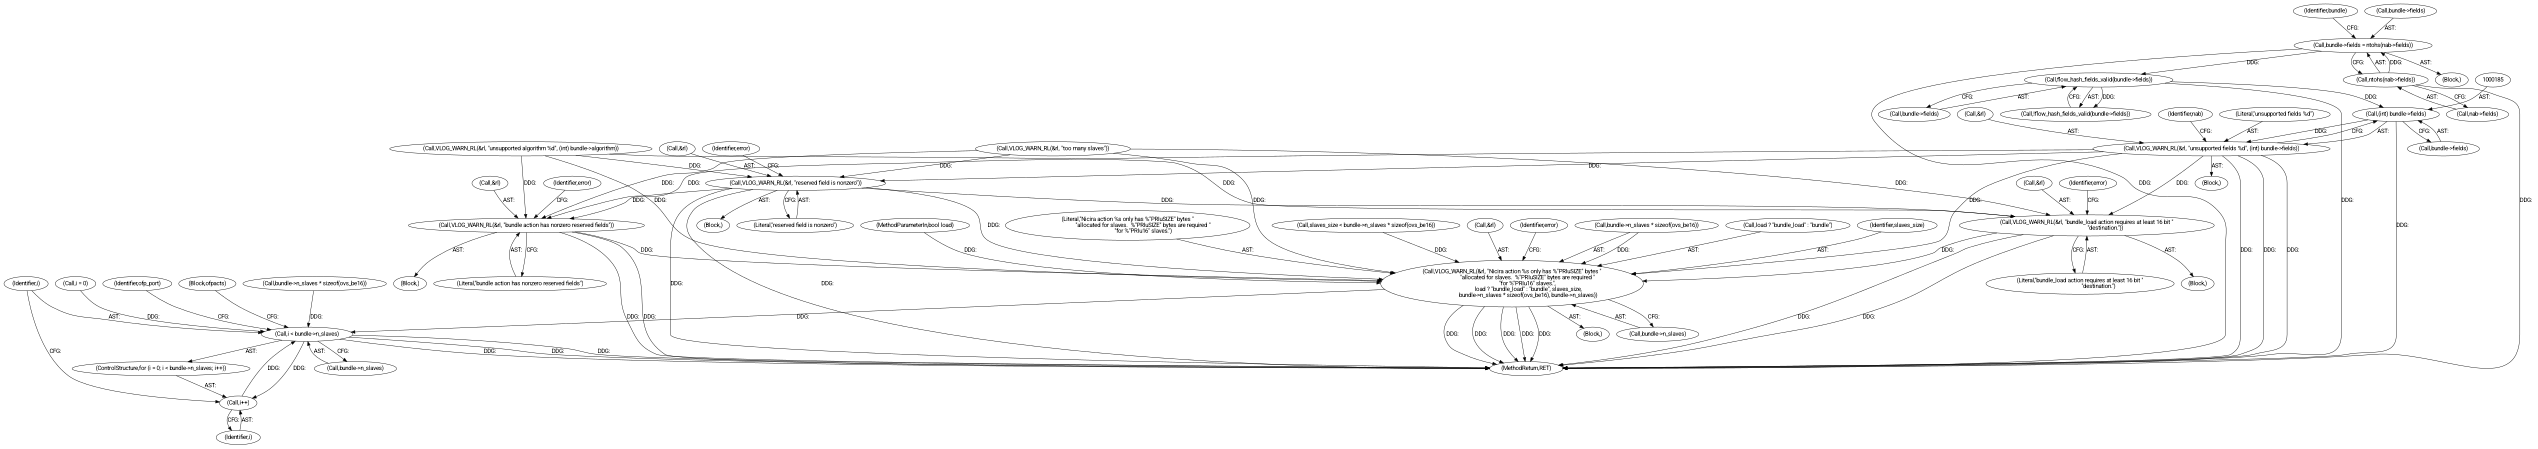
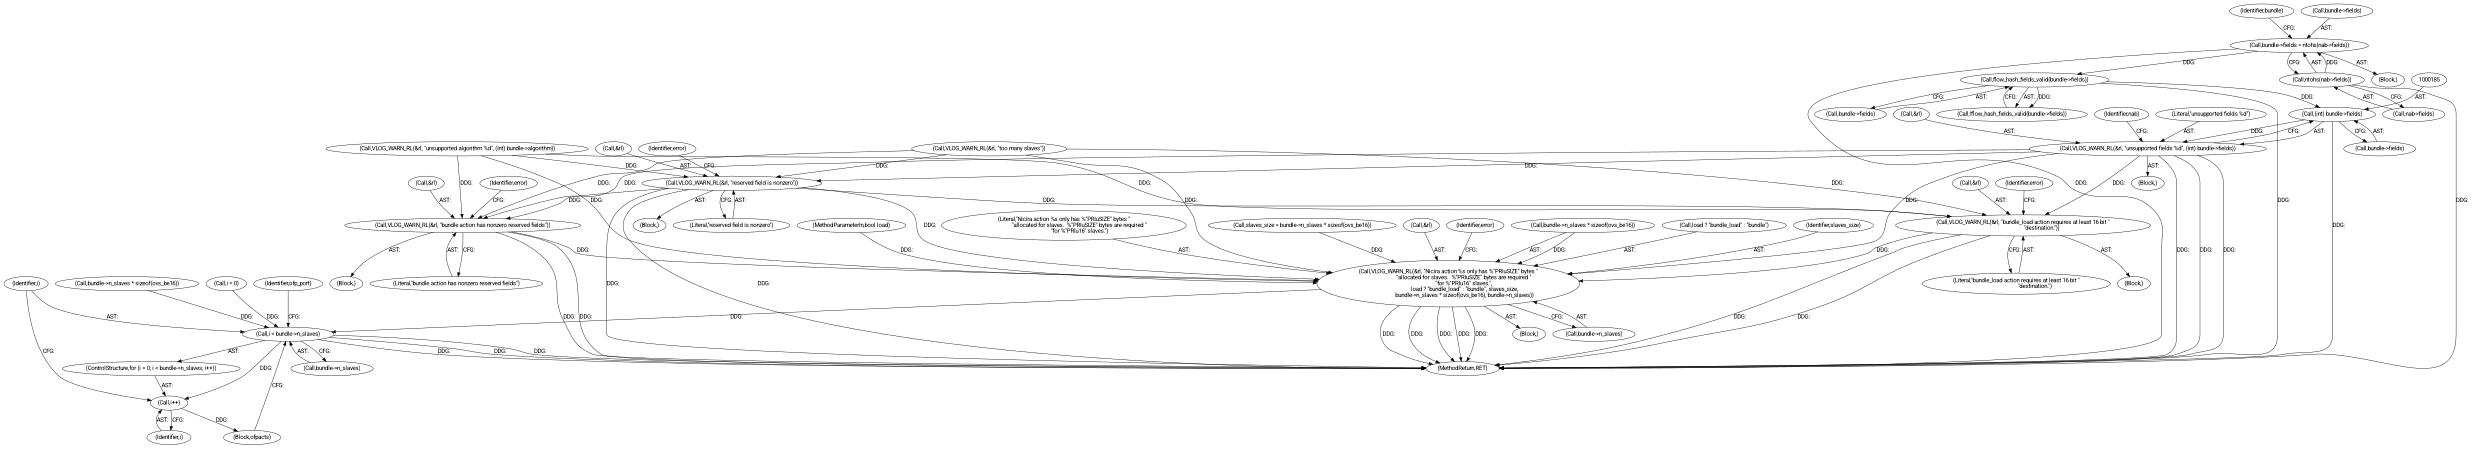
(263, 366) -> (208, 419)
